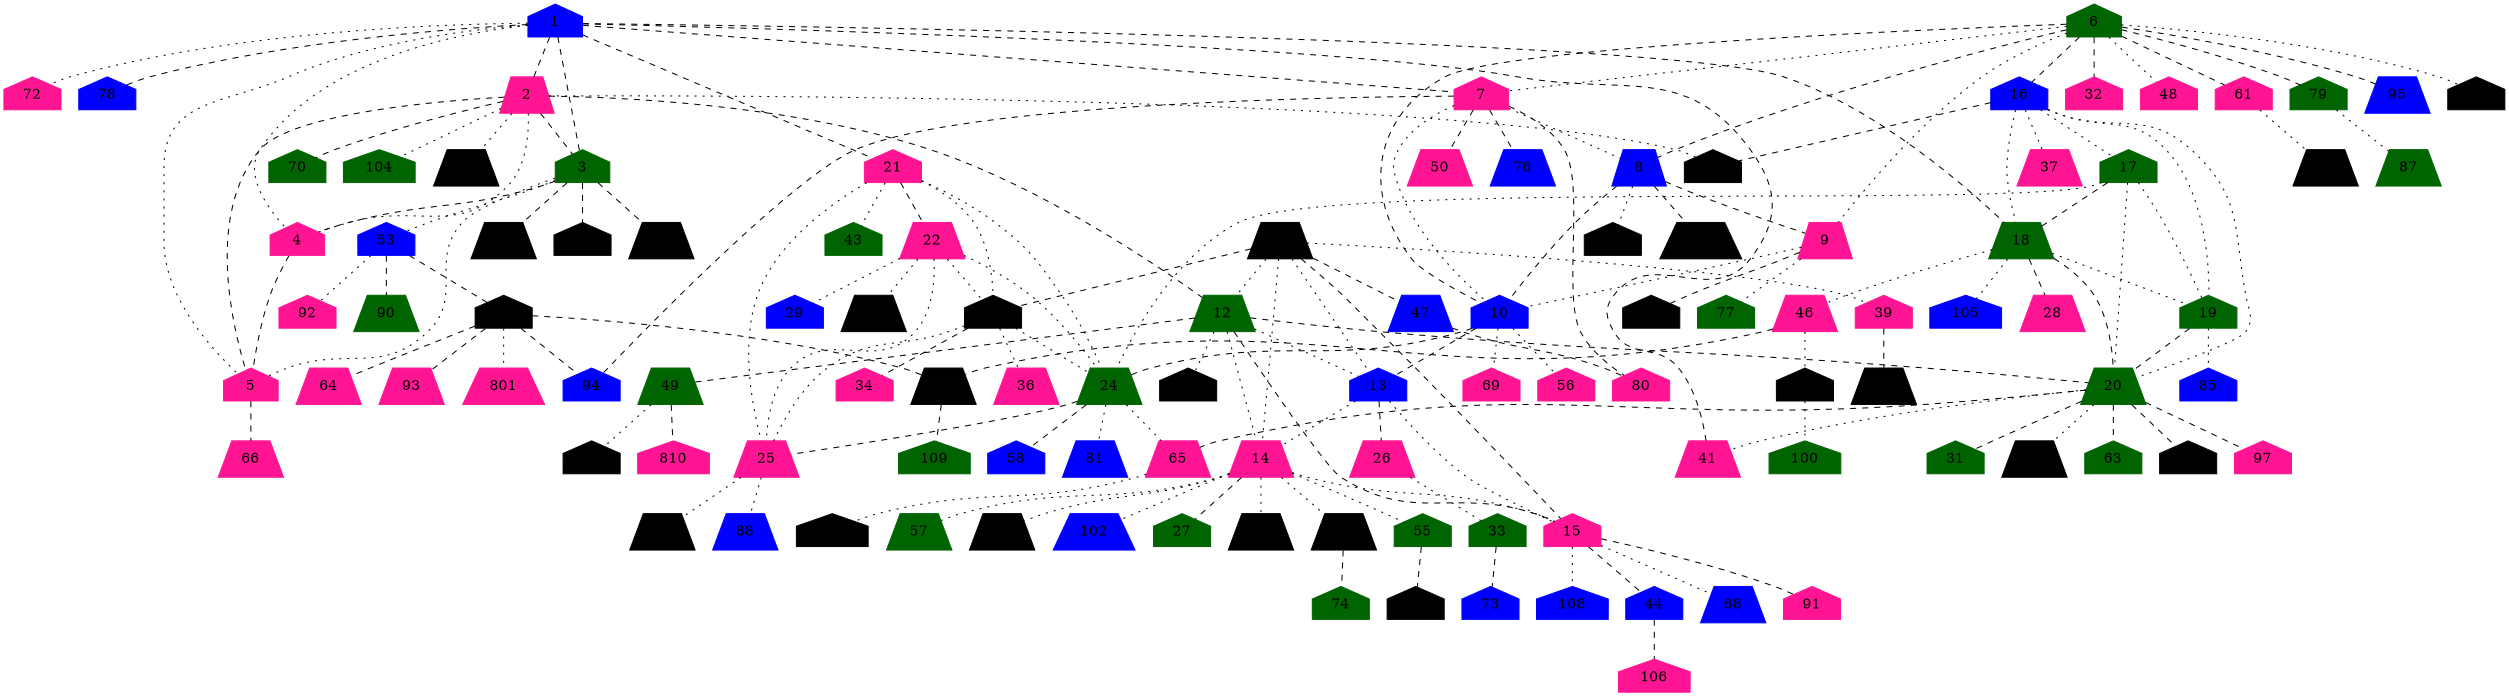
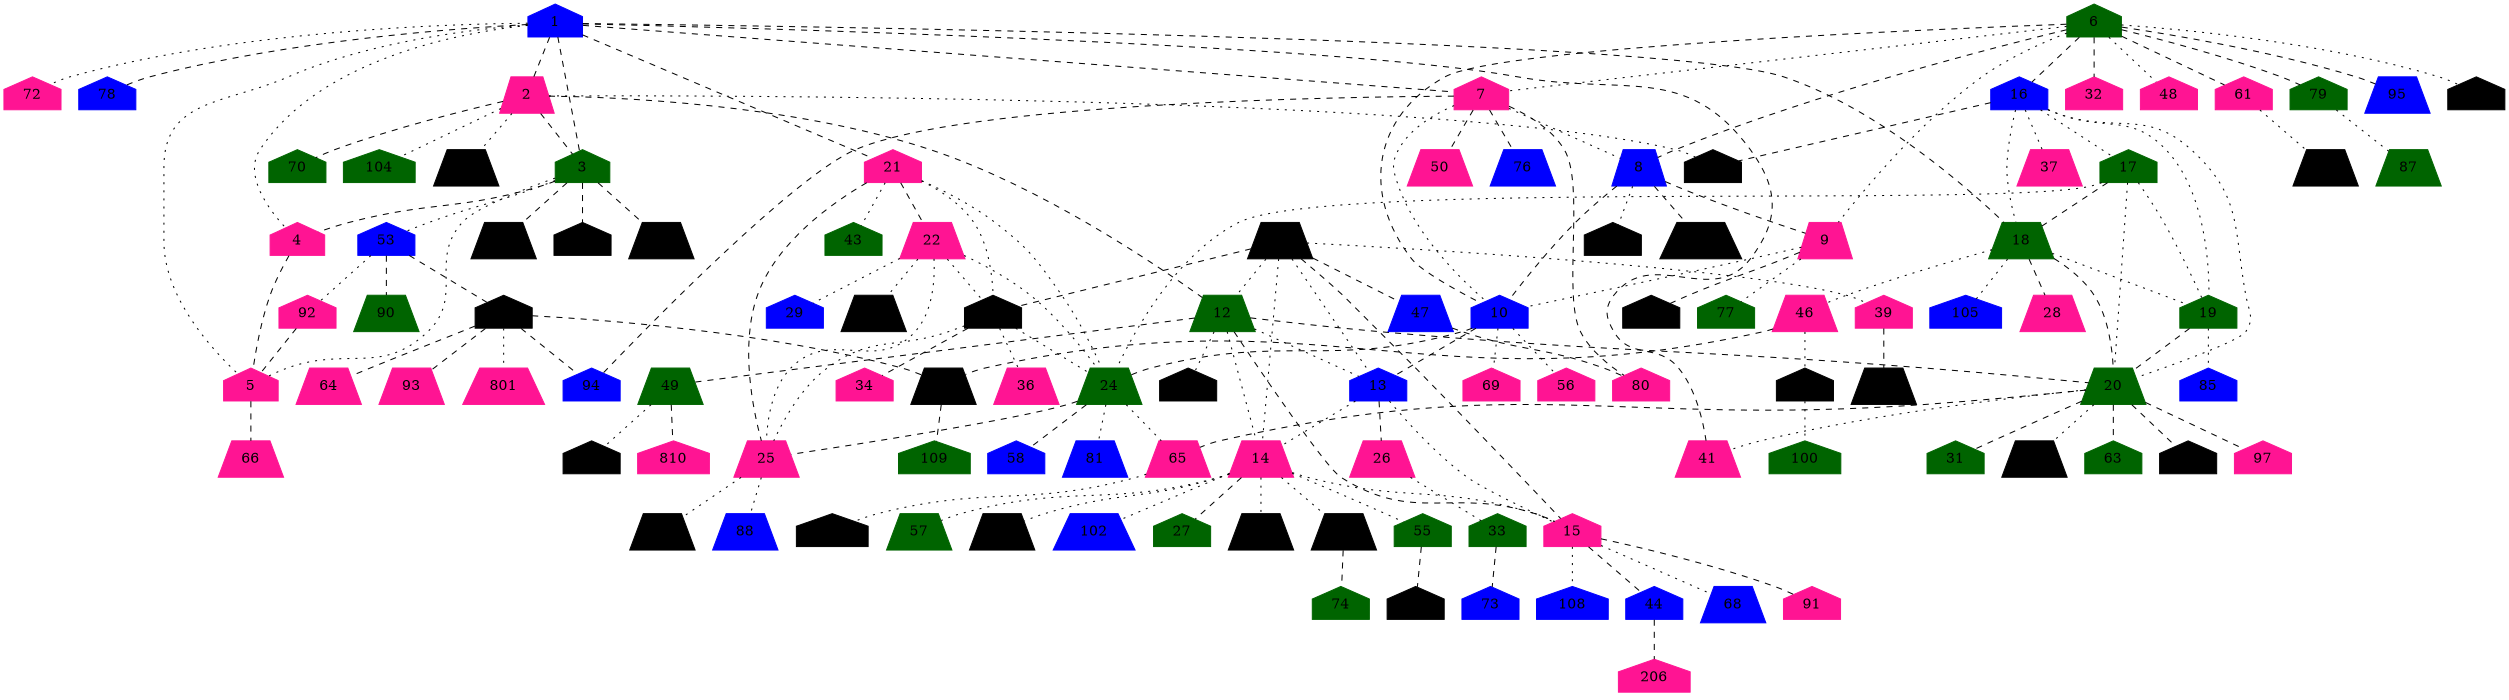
(279, 136) -> (279, 350)
(427, 216) -> none
(760, 290) -> (760, 290)
(1654, 677) -> (1654, 677)
